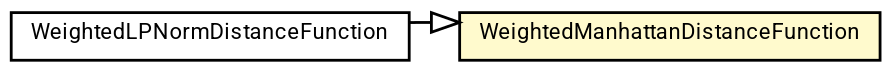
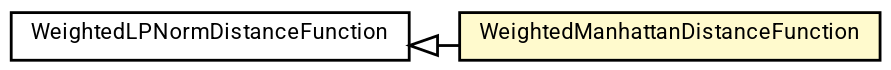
(420, 22) -> (449, 46)
